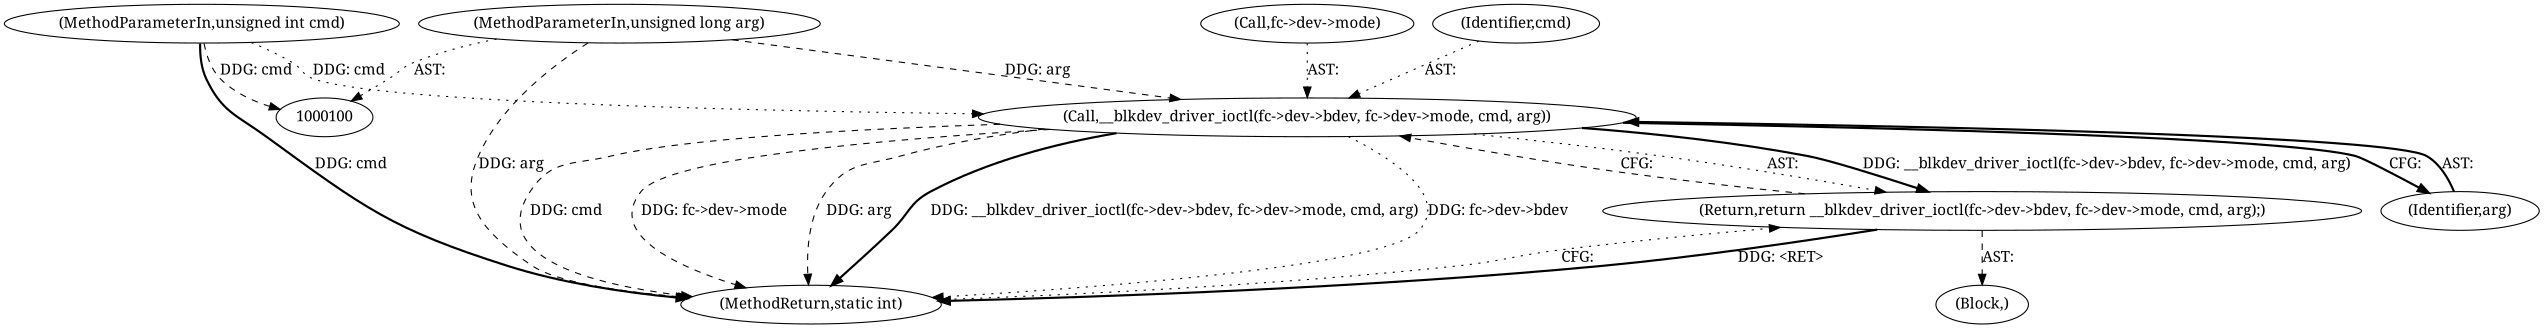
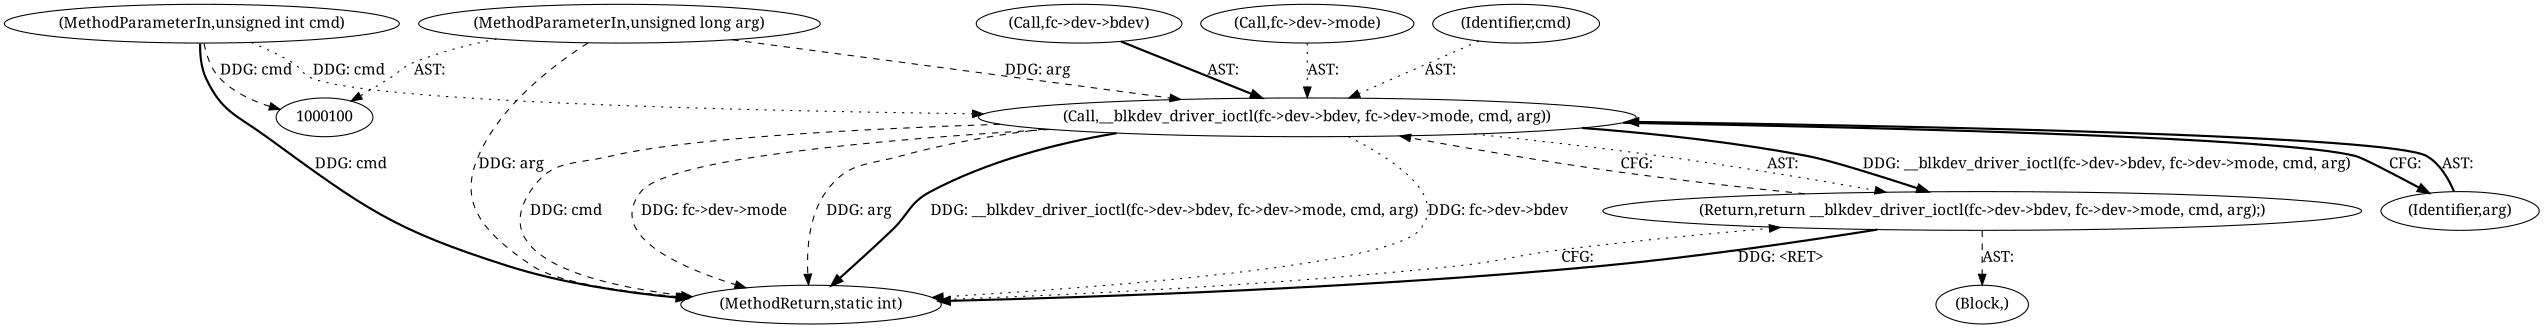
none -> (1079, 24)
